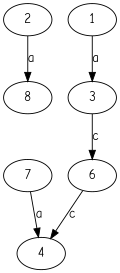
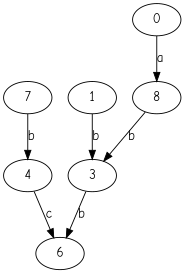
(28, 20) -> (157, 20)
(96, 59) -> (96, 137)
none -> (127, 133)
(95, 137) -> (82, 215)
(69, 211) -> (42, 210)
(39, 215) -> (31, 137)
